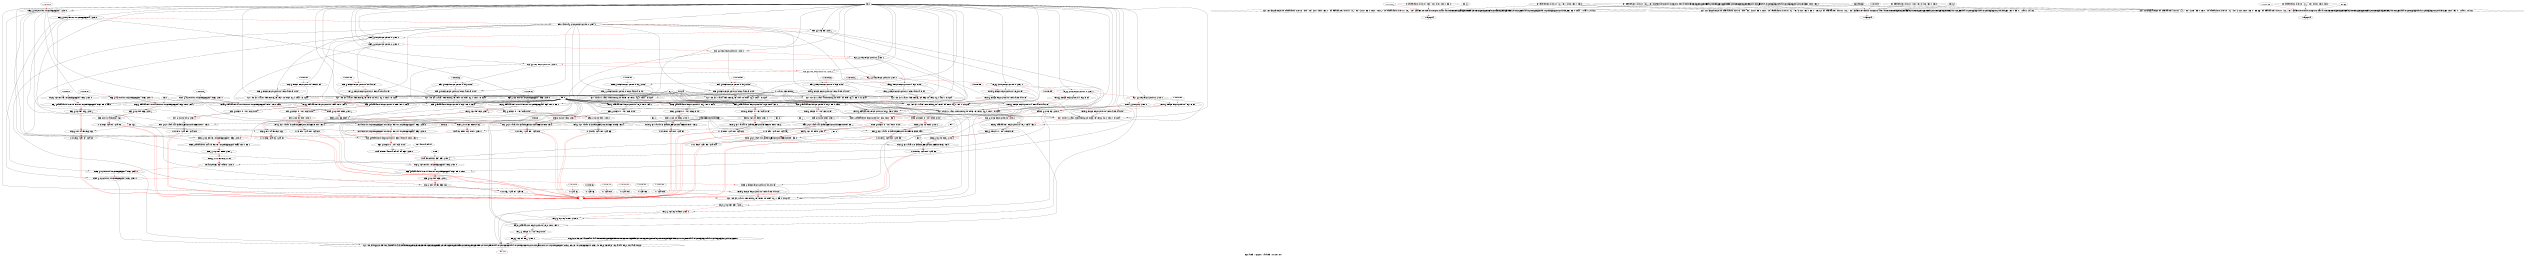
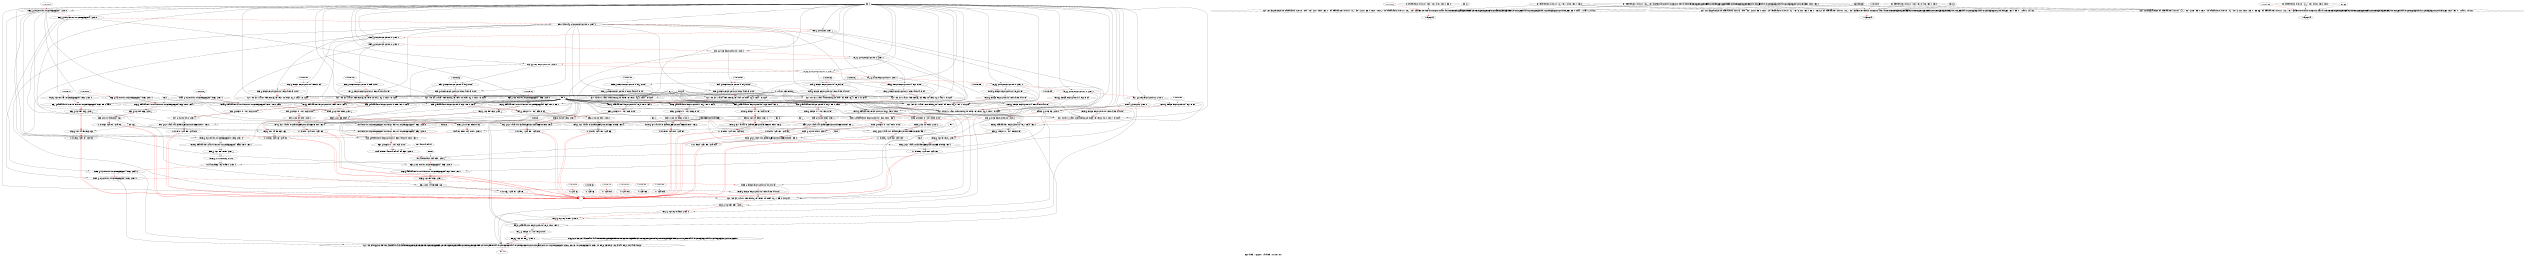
(359, 85) -> (360, 85)
